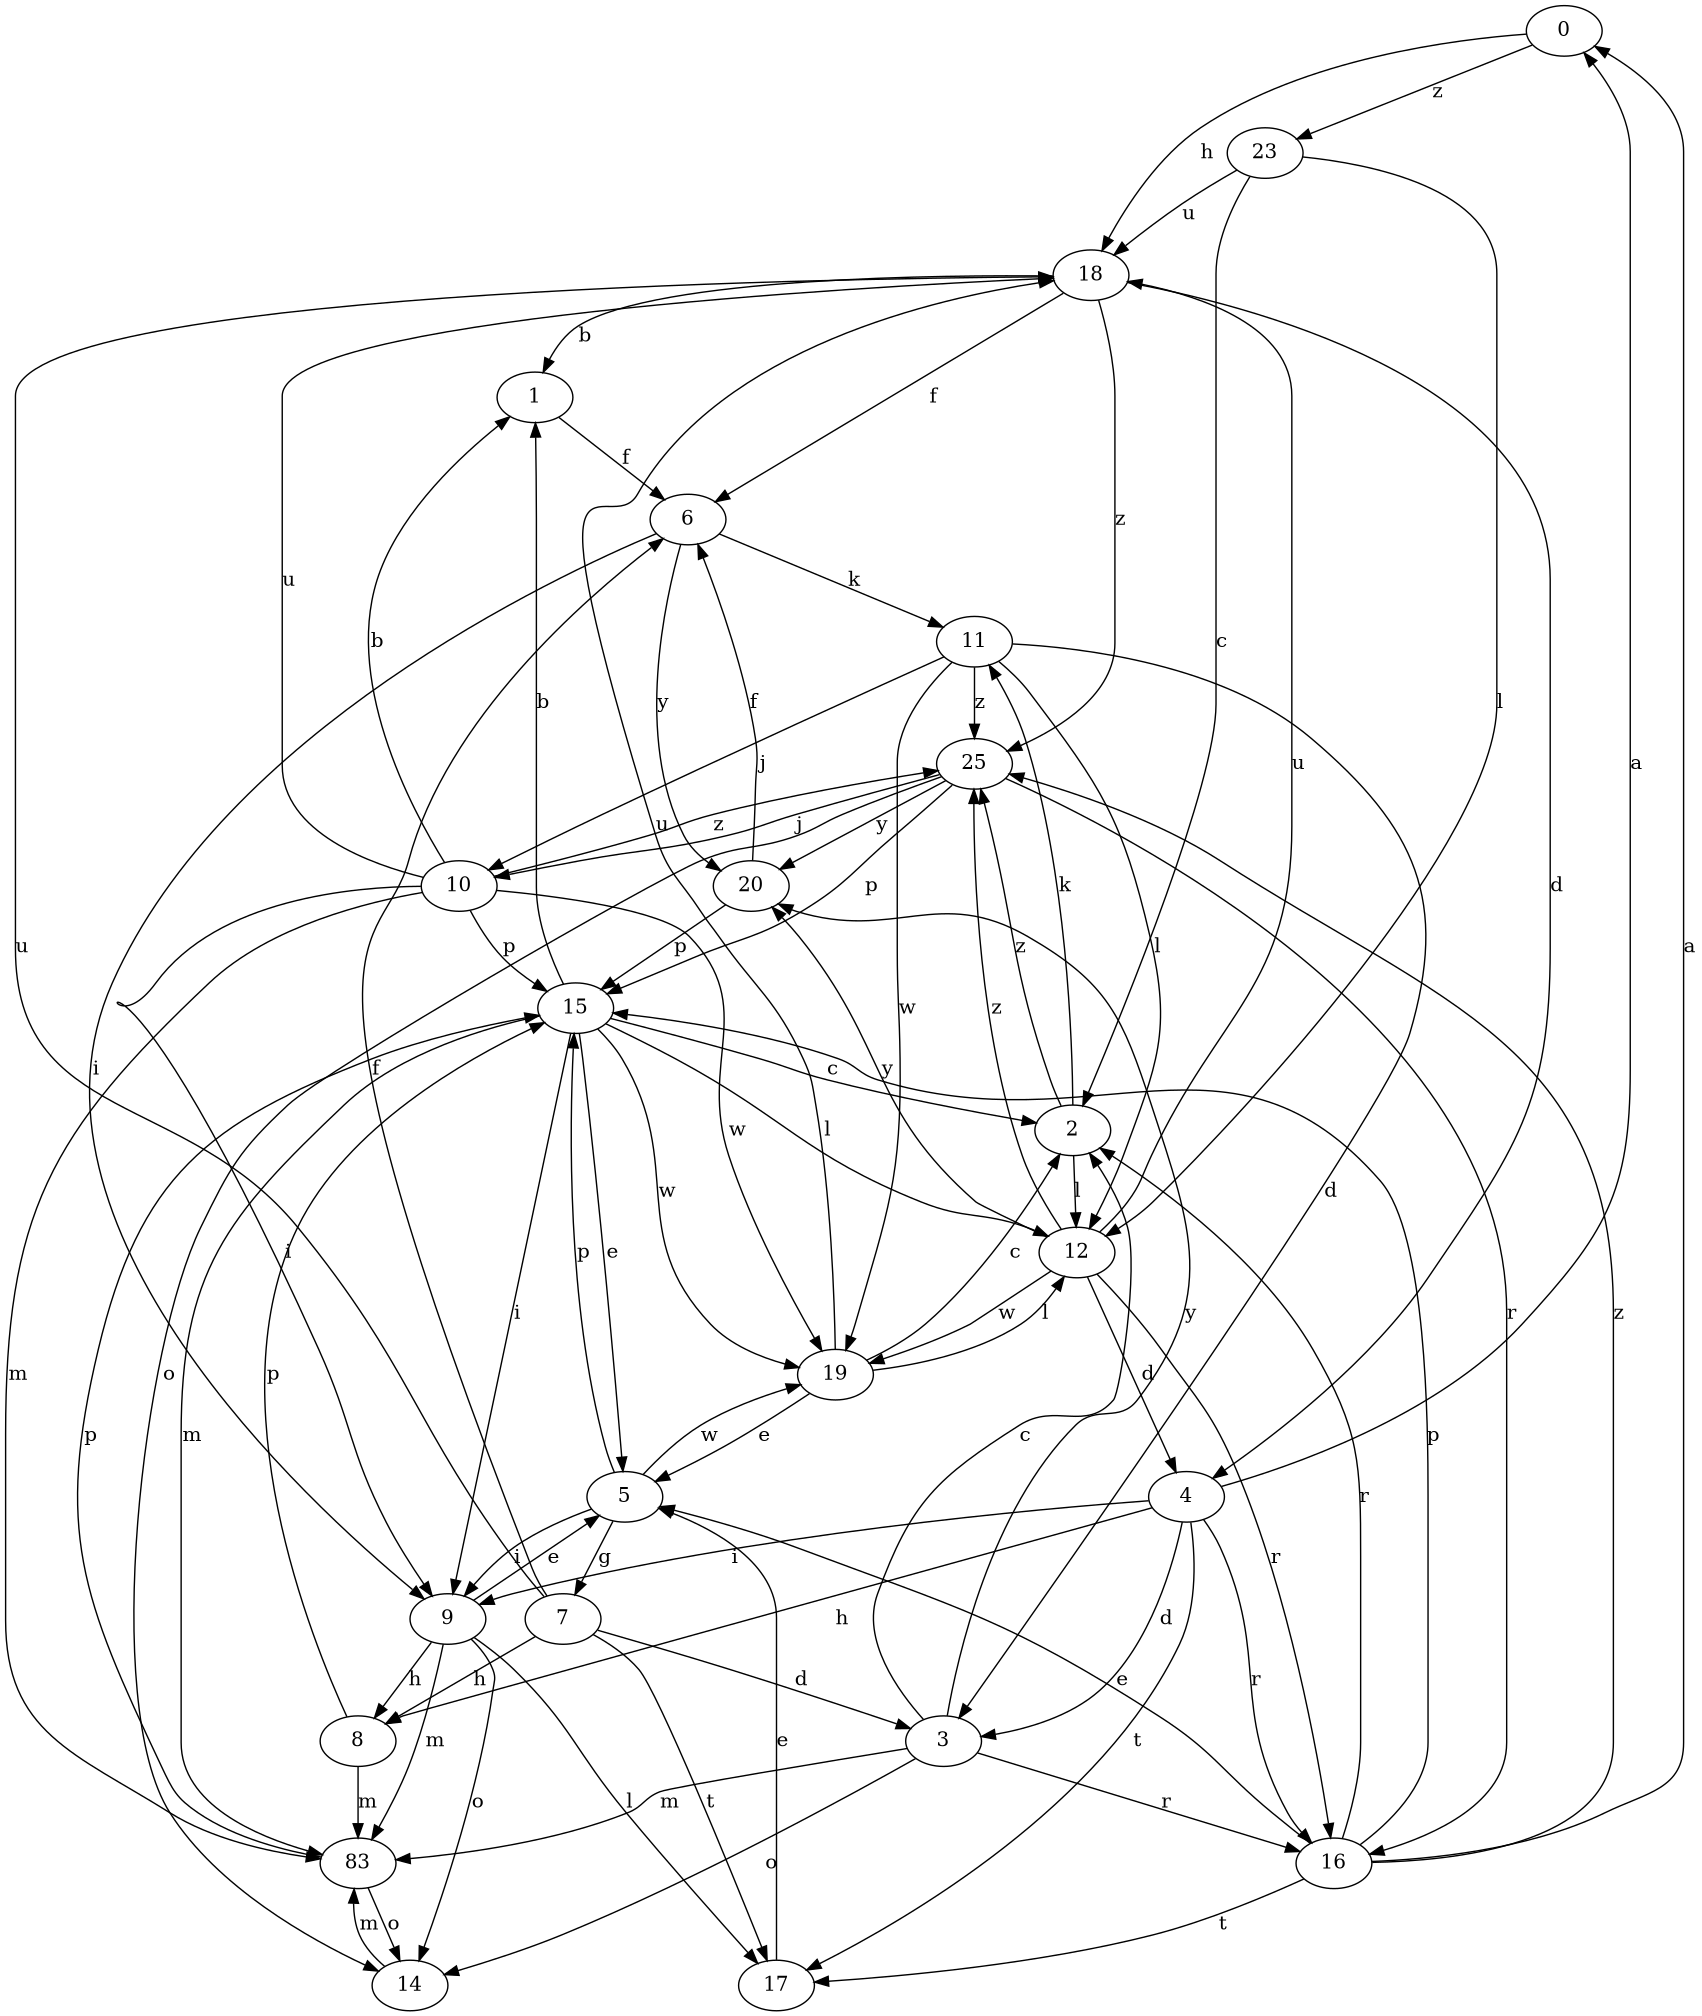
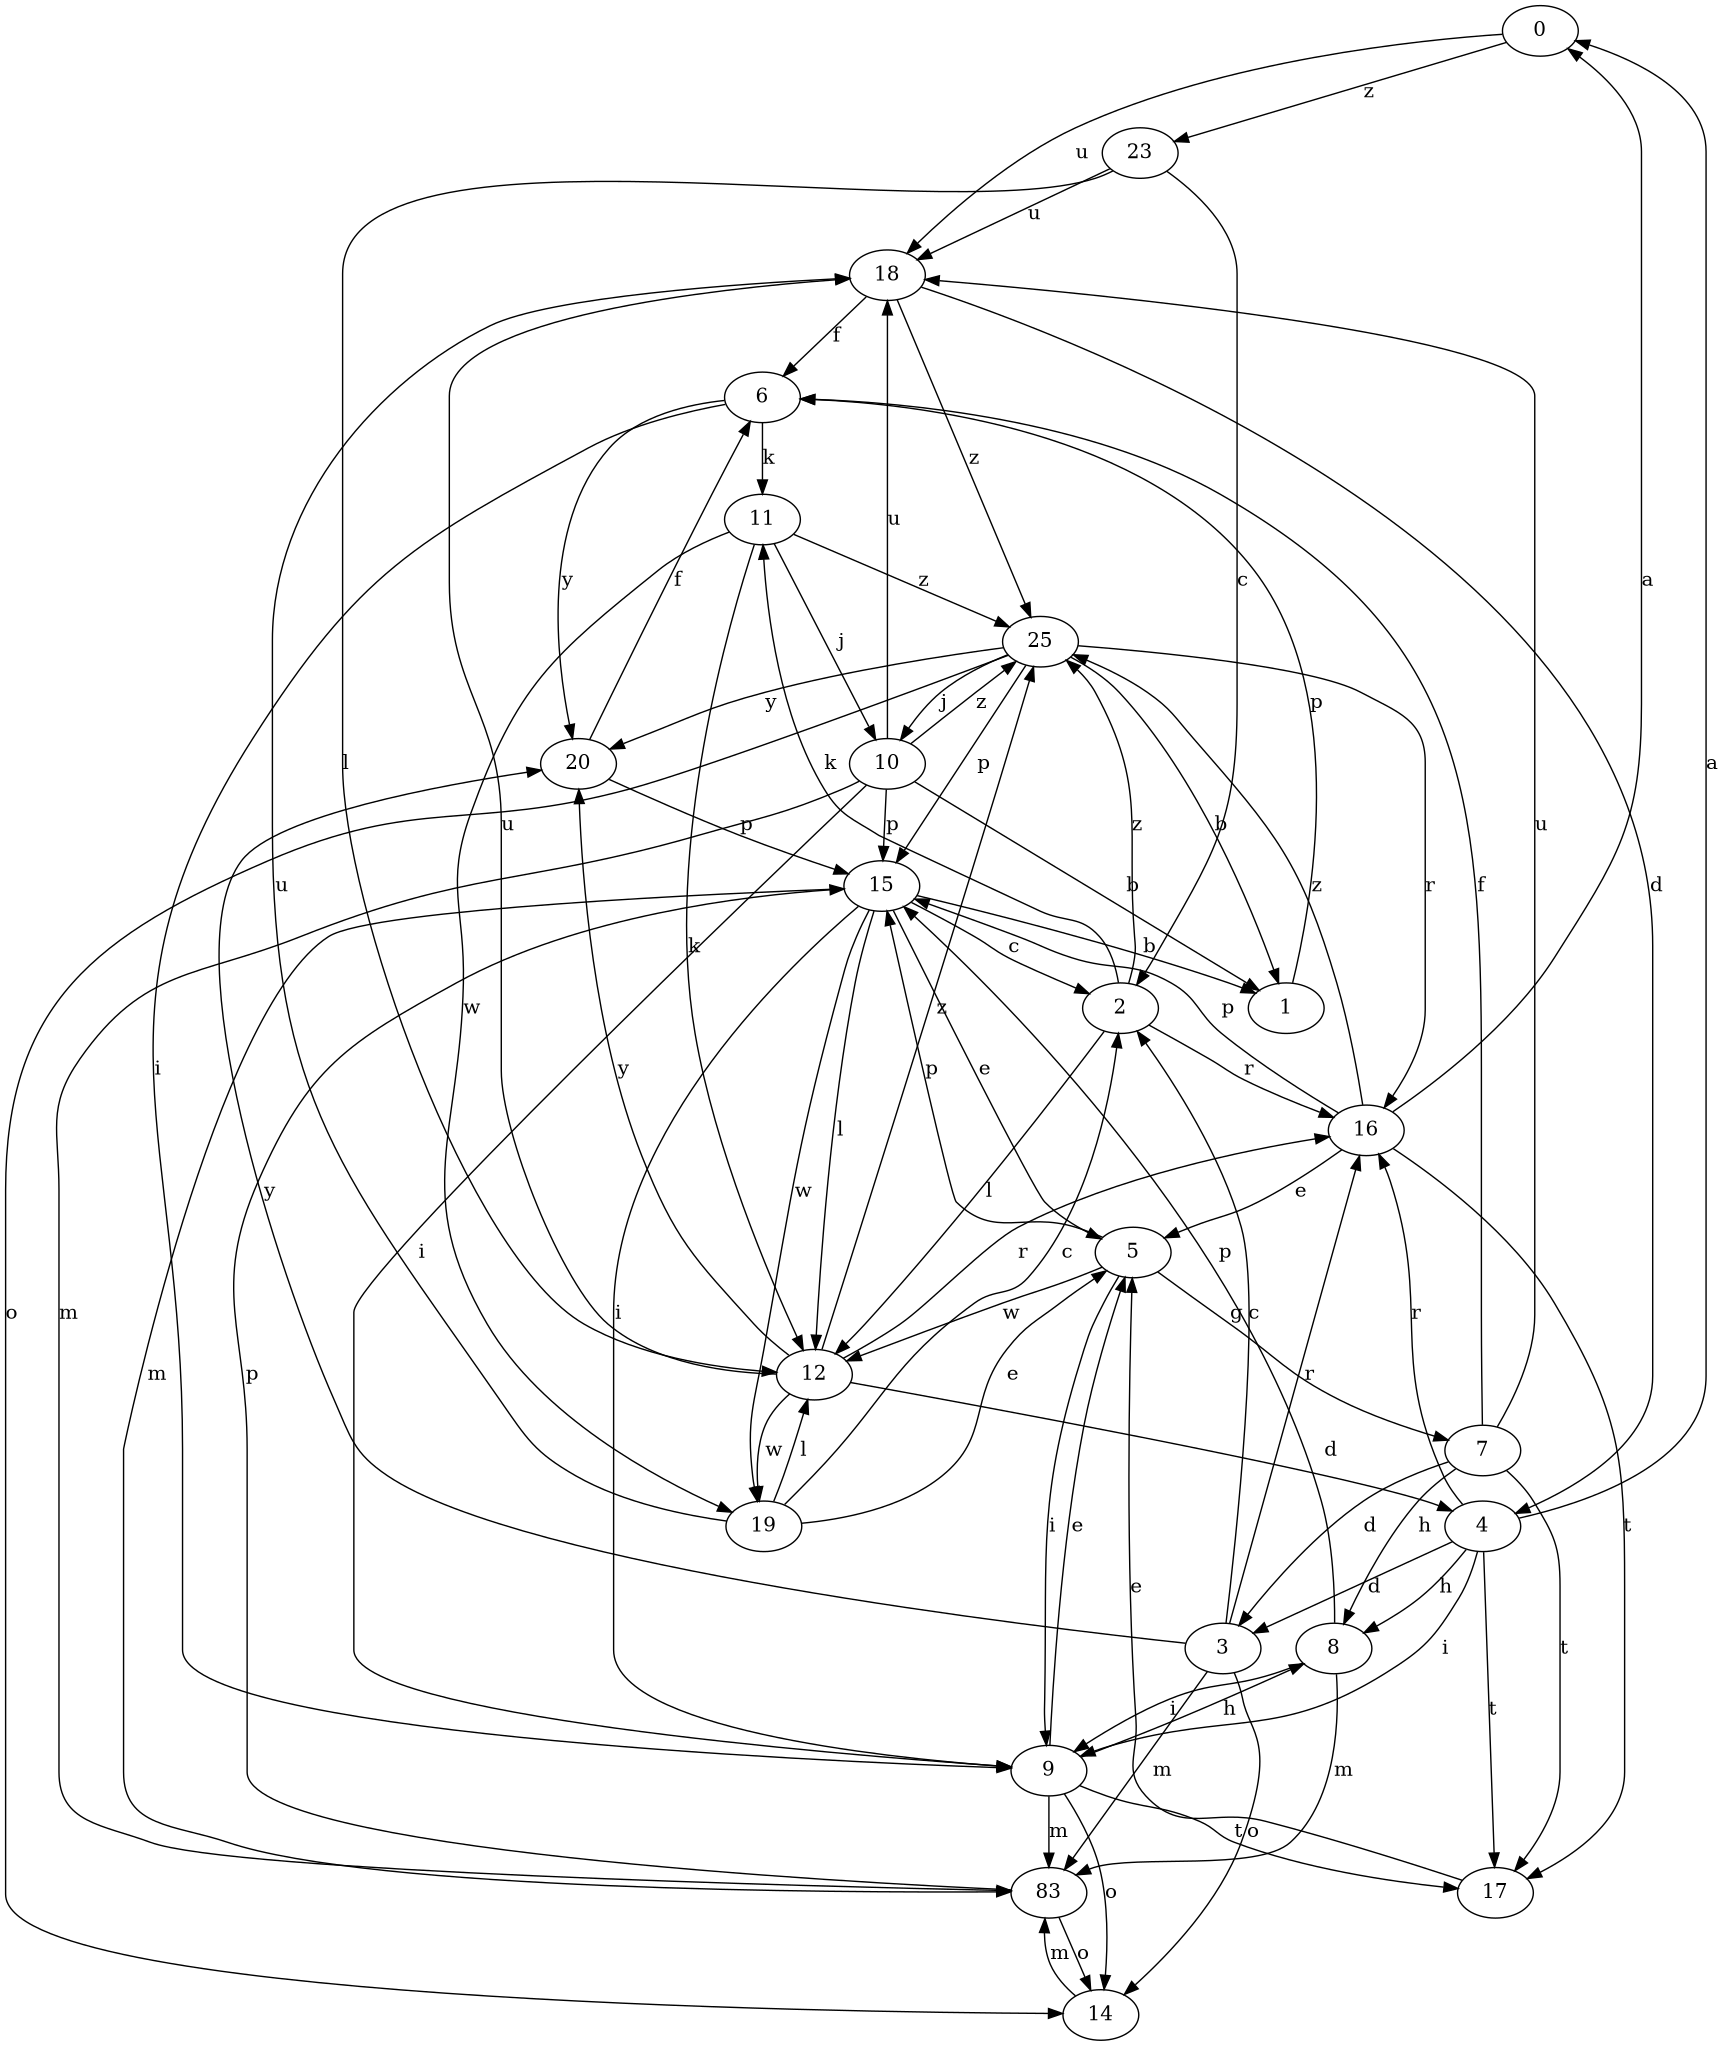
(1208, 153) -> (1083, 153)
(791, 283) -> (1195, 797)
(626, 458) -> (1317, 703)
(1158, 947) -> (694, 947)
(721, 1059) -> none
(1375, 1101) -> none
(708, 1421) -> (981, 1311)
(1355, 1450) -> (1232, 1073)
none -> (1179, 1696)
(630, 1802) -> (1239, 1832)
